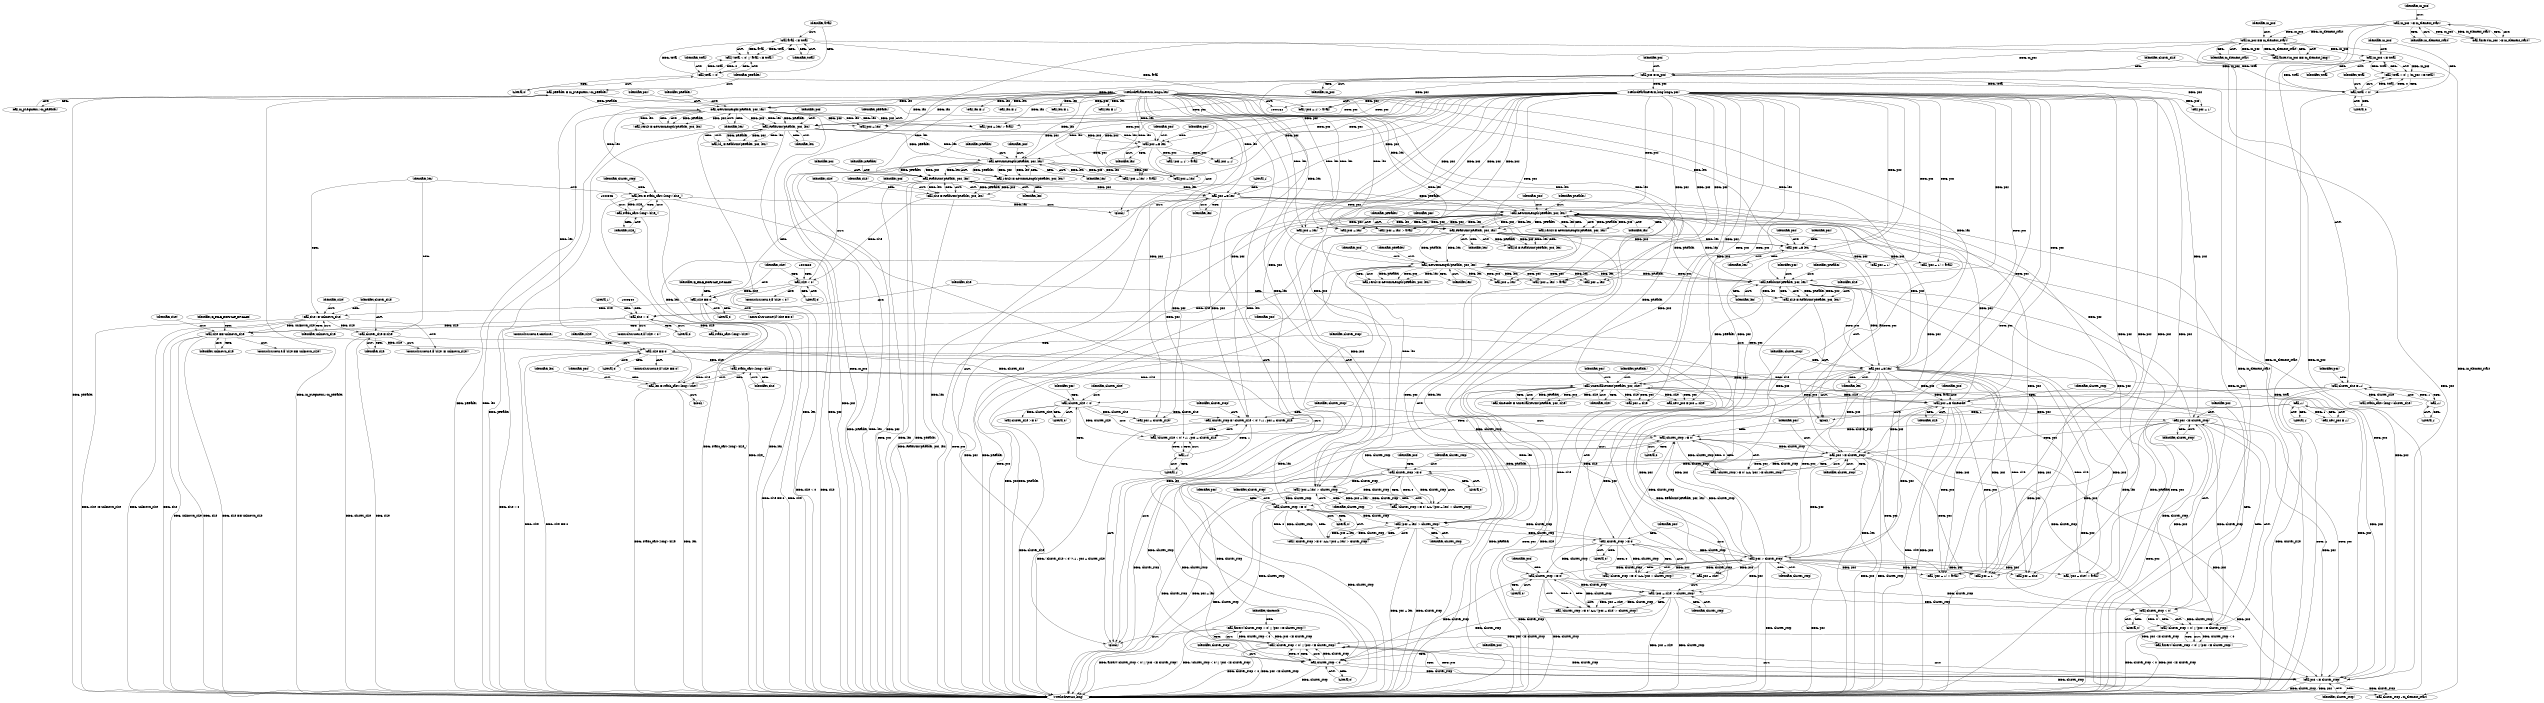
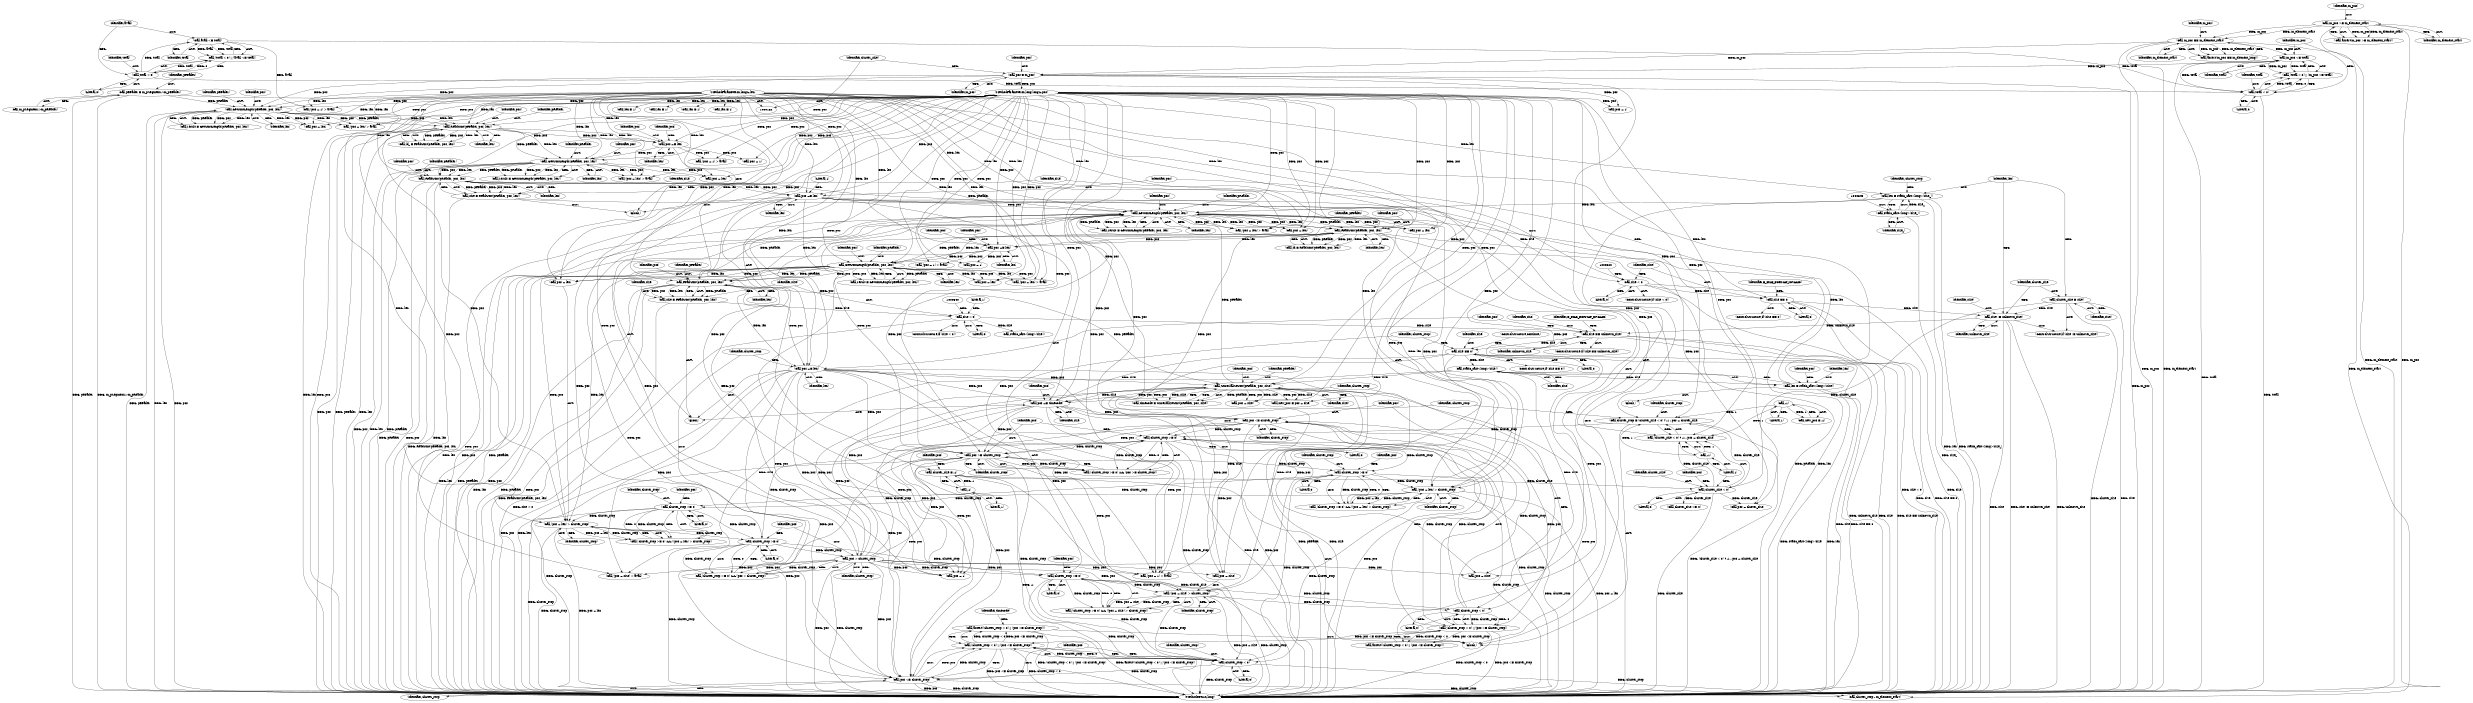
(341, 327) -> (2036, 308)
(1942, 395) -> (1540, 481)
(2386, 404) -> none
none -> (311, 501)
none -> (2200, 686)
